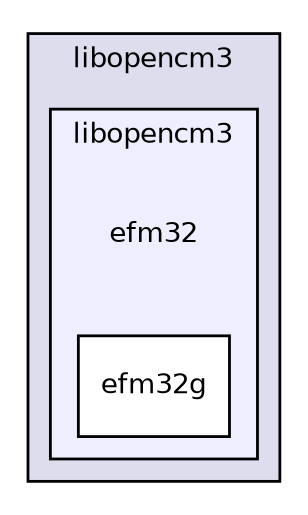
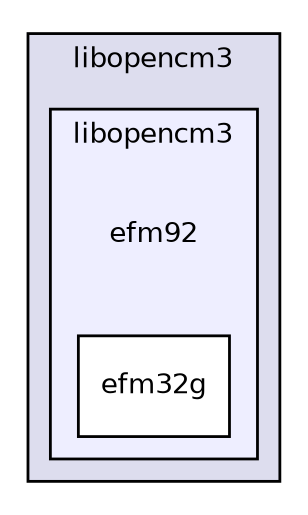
(154, 235) -> (154, 235)
